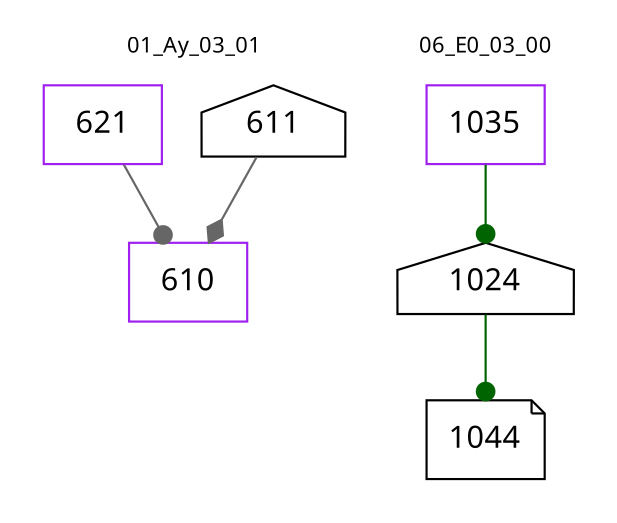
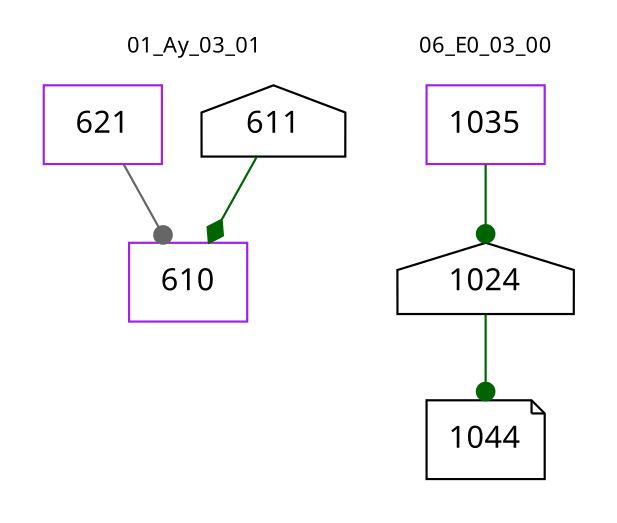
(239, 188) -> (239, 188)
